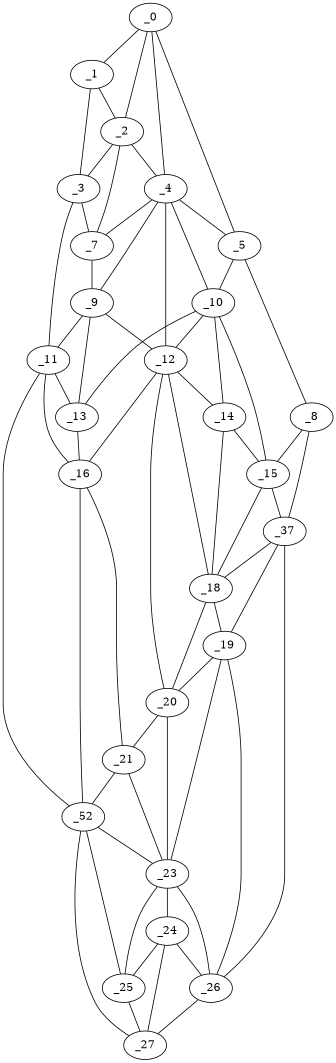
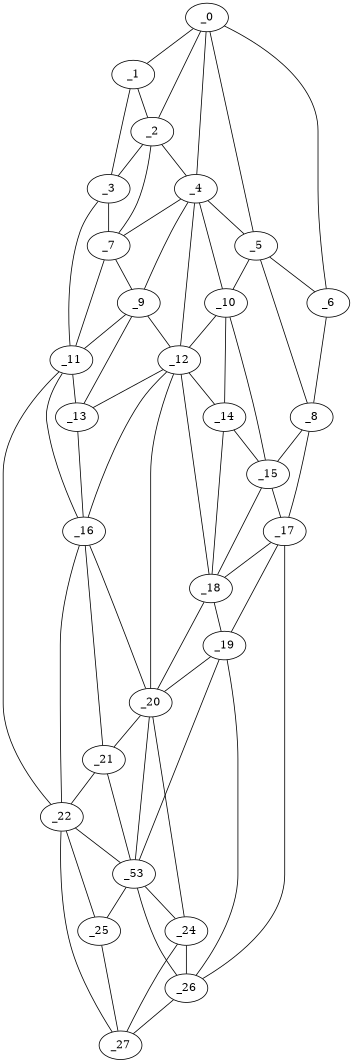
none -> (90, 303)
none -> (328, 303)
(133, 349) -> (128, 389)
(285, 531) -> (285, 531)
none -> (118, 617)
(83, 817) -> (62, 817)
(167, 874) -> (134, 874)
(146, 960) -> (169, 817)
